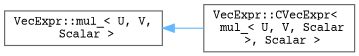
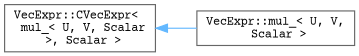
(189, 28) -> (182, 28)
